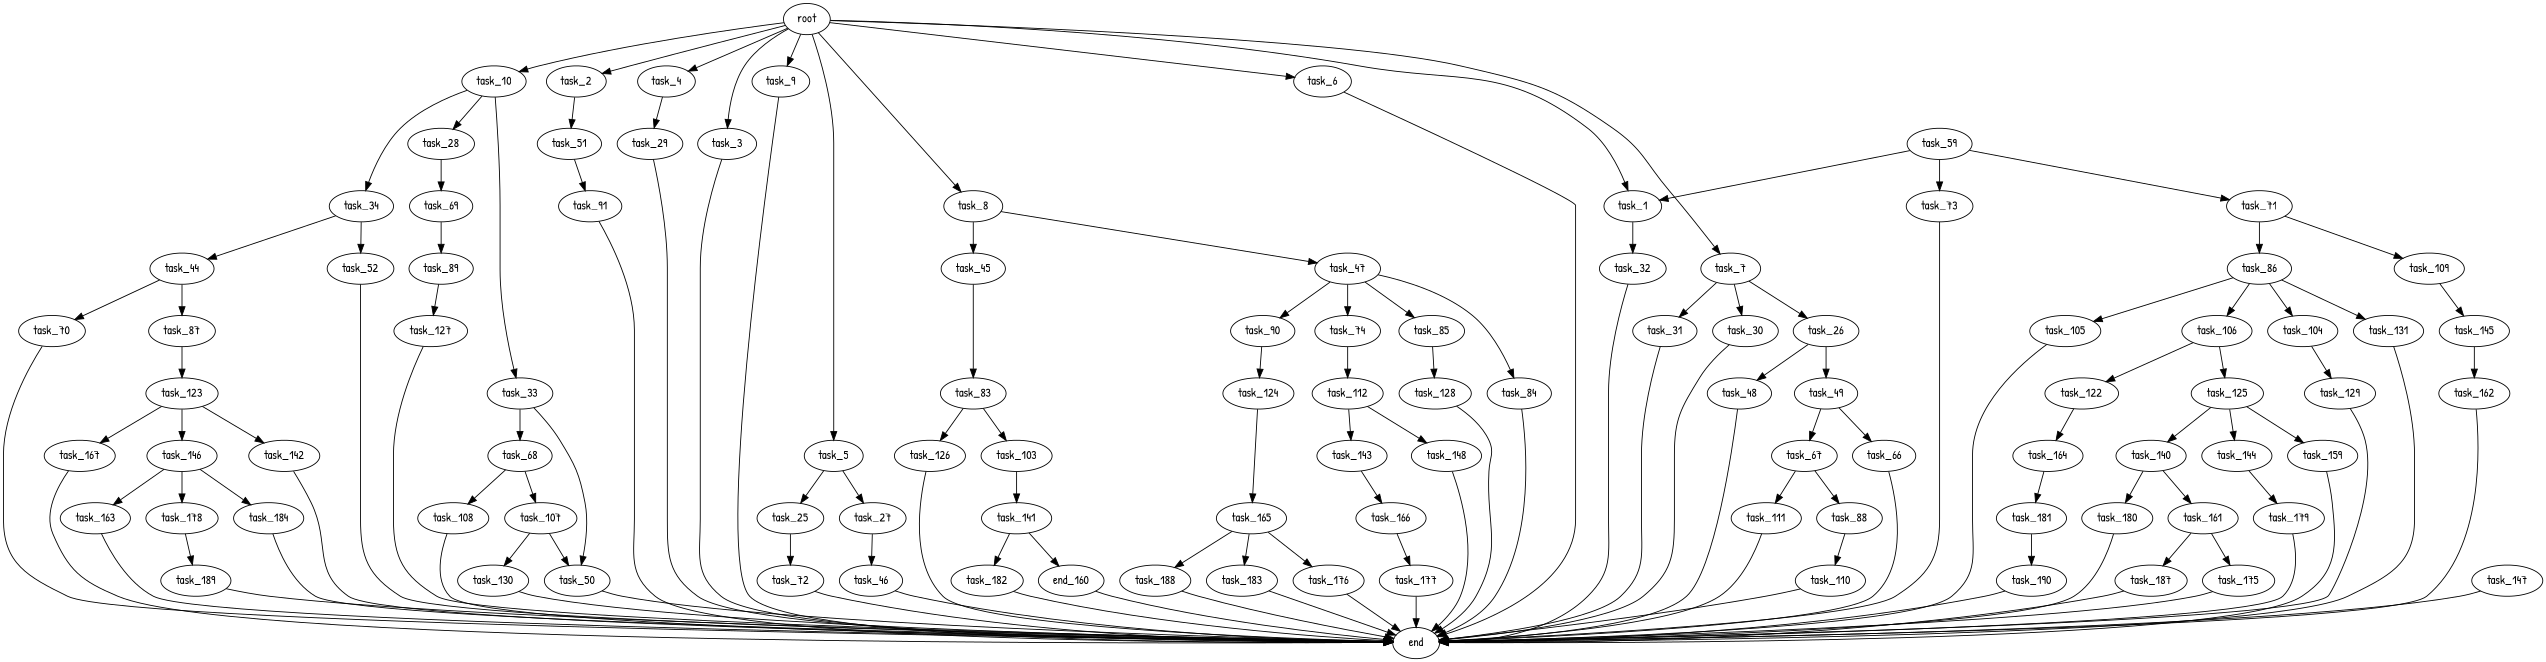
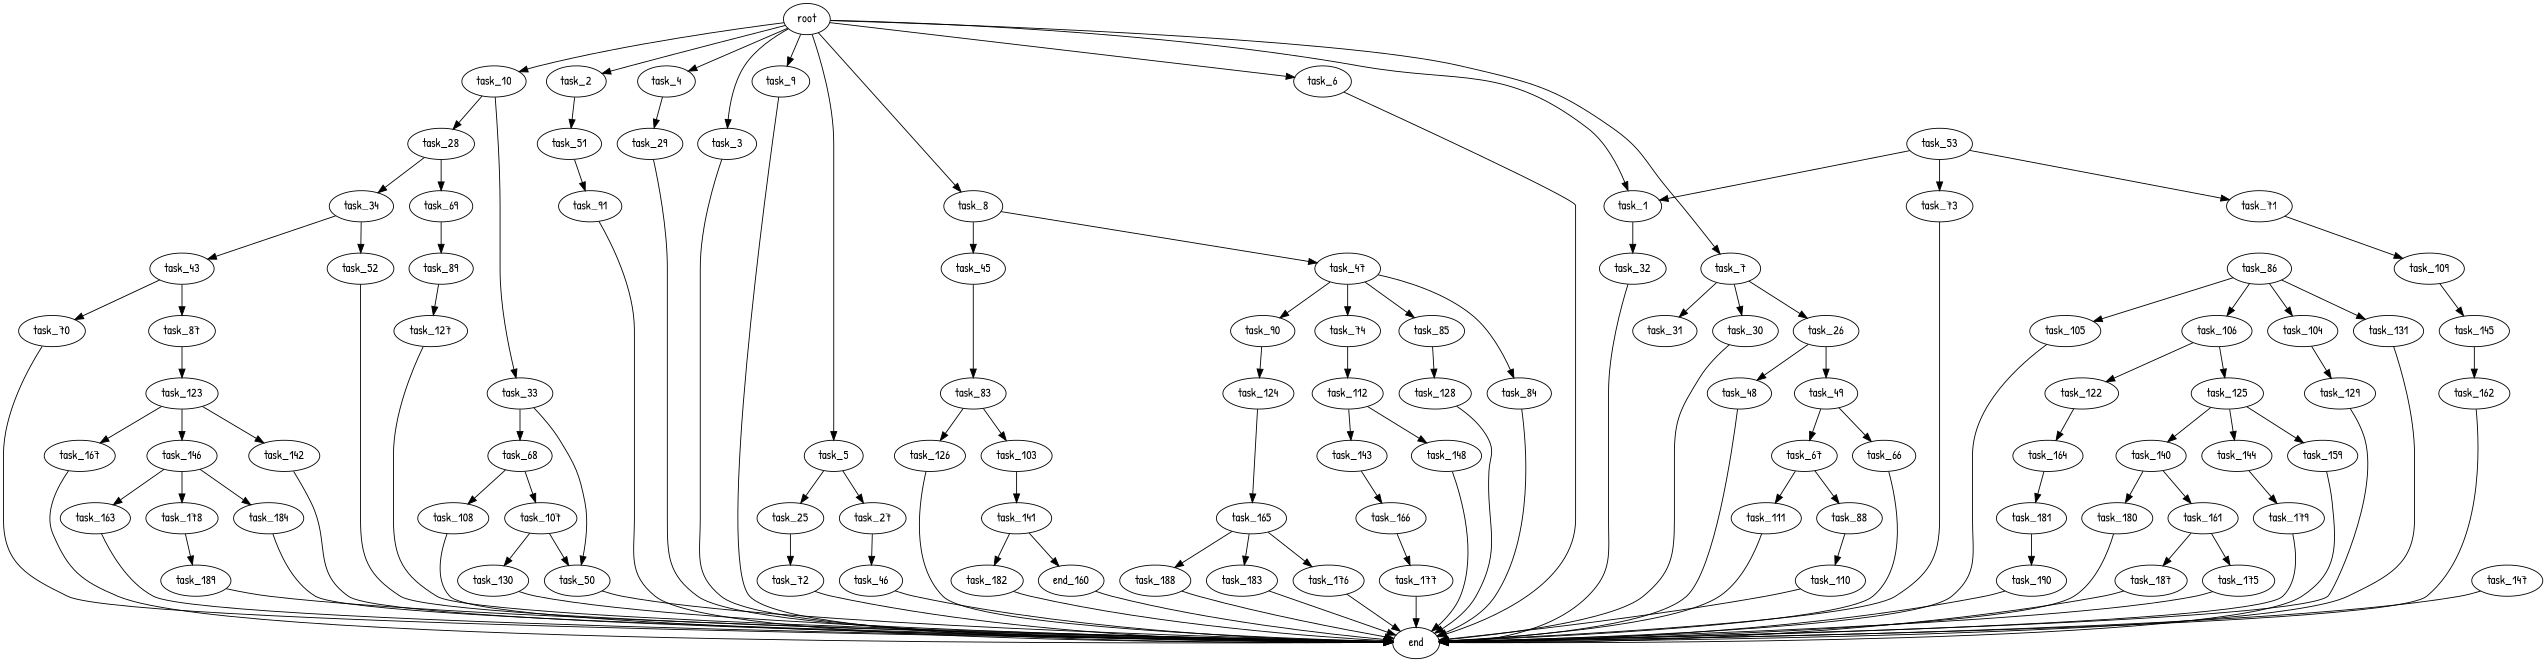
(406, 124) -> (405, 172)
(1940, 144) -> (1940, 144)
(2259, 233) -> none
(182, 269) -> (182, 269)
(1640, 563) -> none
